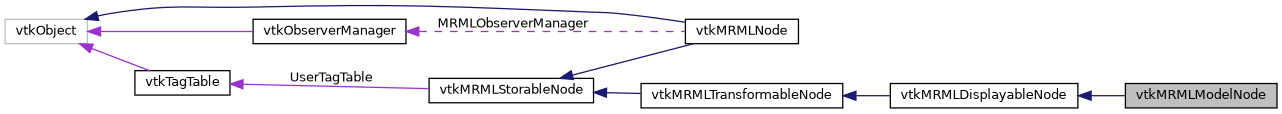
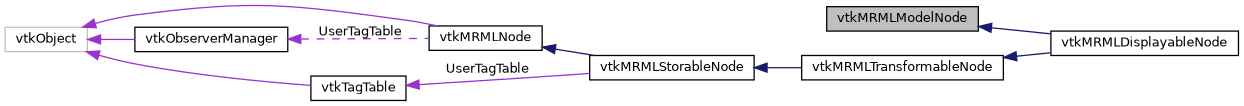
(392, 6) -> (266, 6)
(511, 24) -> (358, 32)
(633, 59) -> (575, 52)
(1108, 96) -> (1021, 31)
